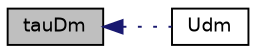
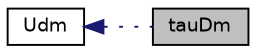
(147, 27) -> (128, 27)
